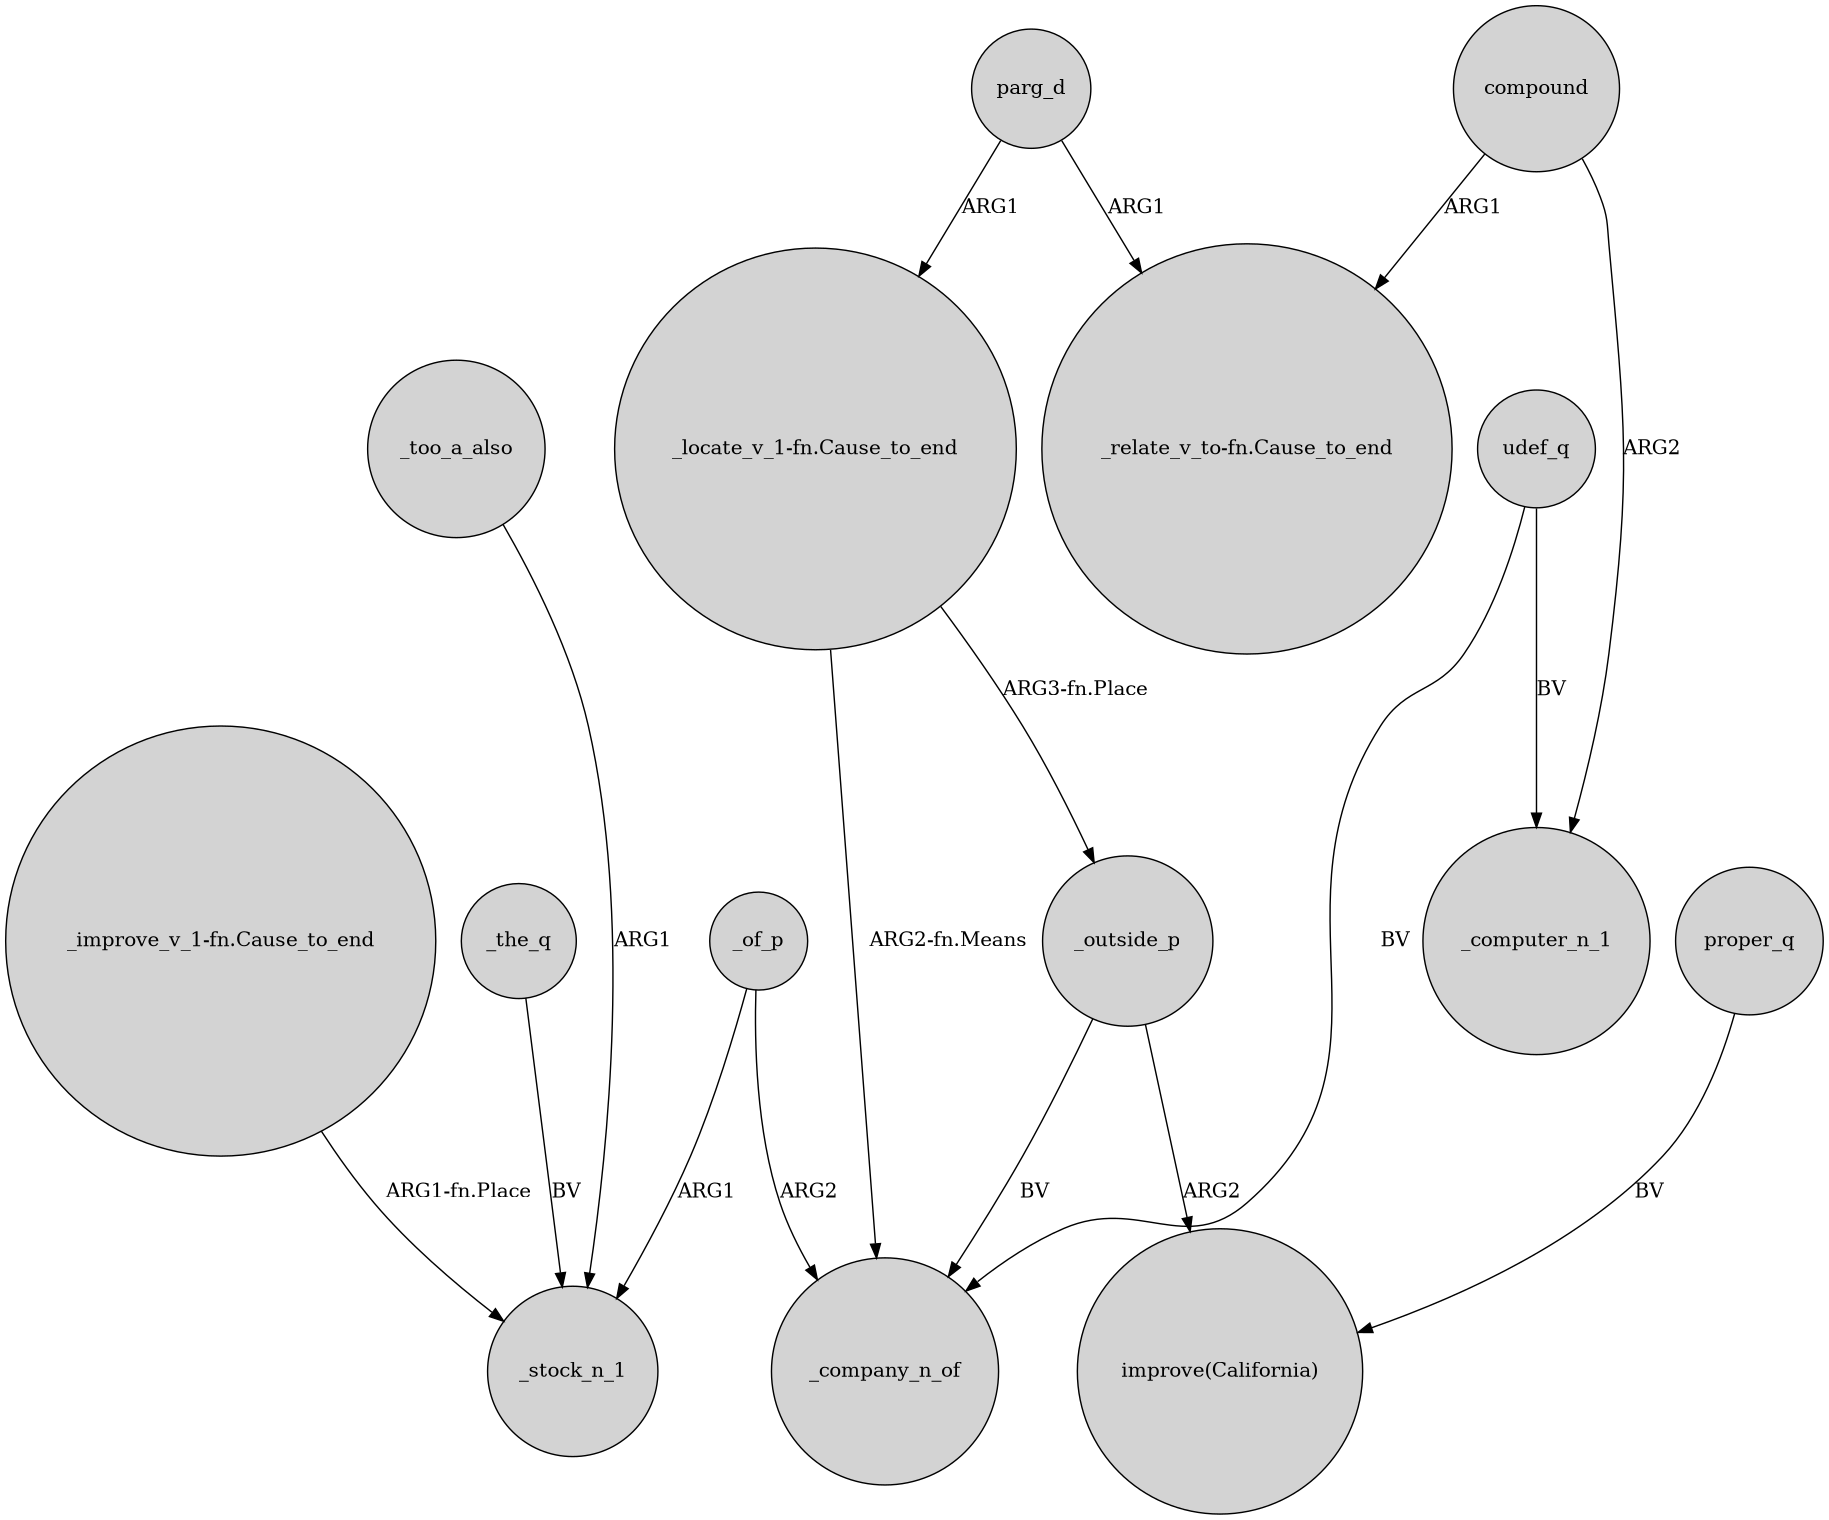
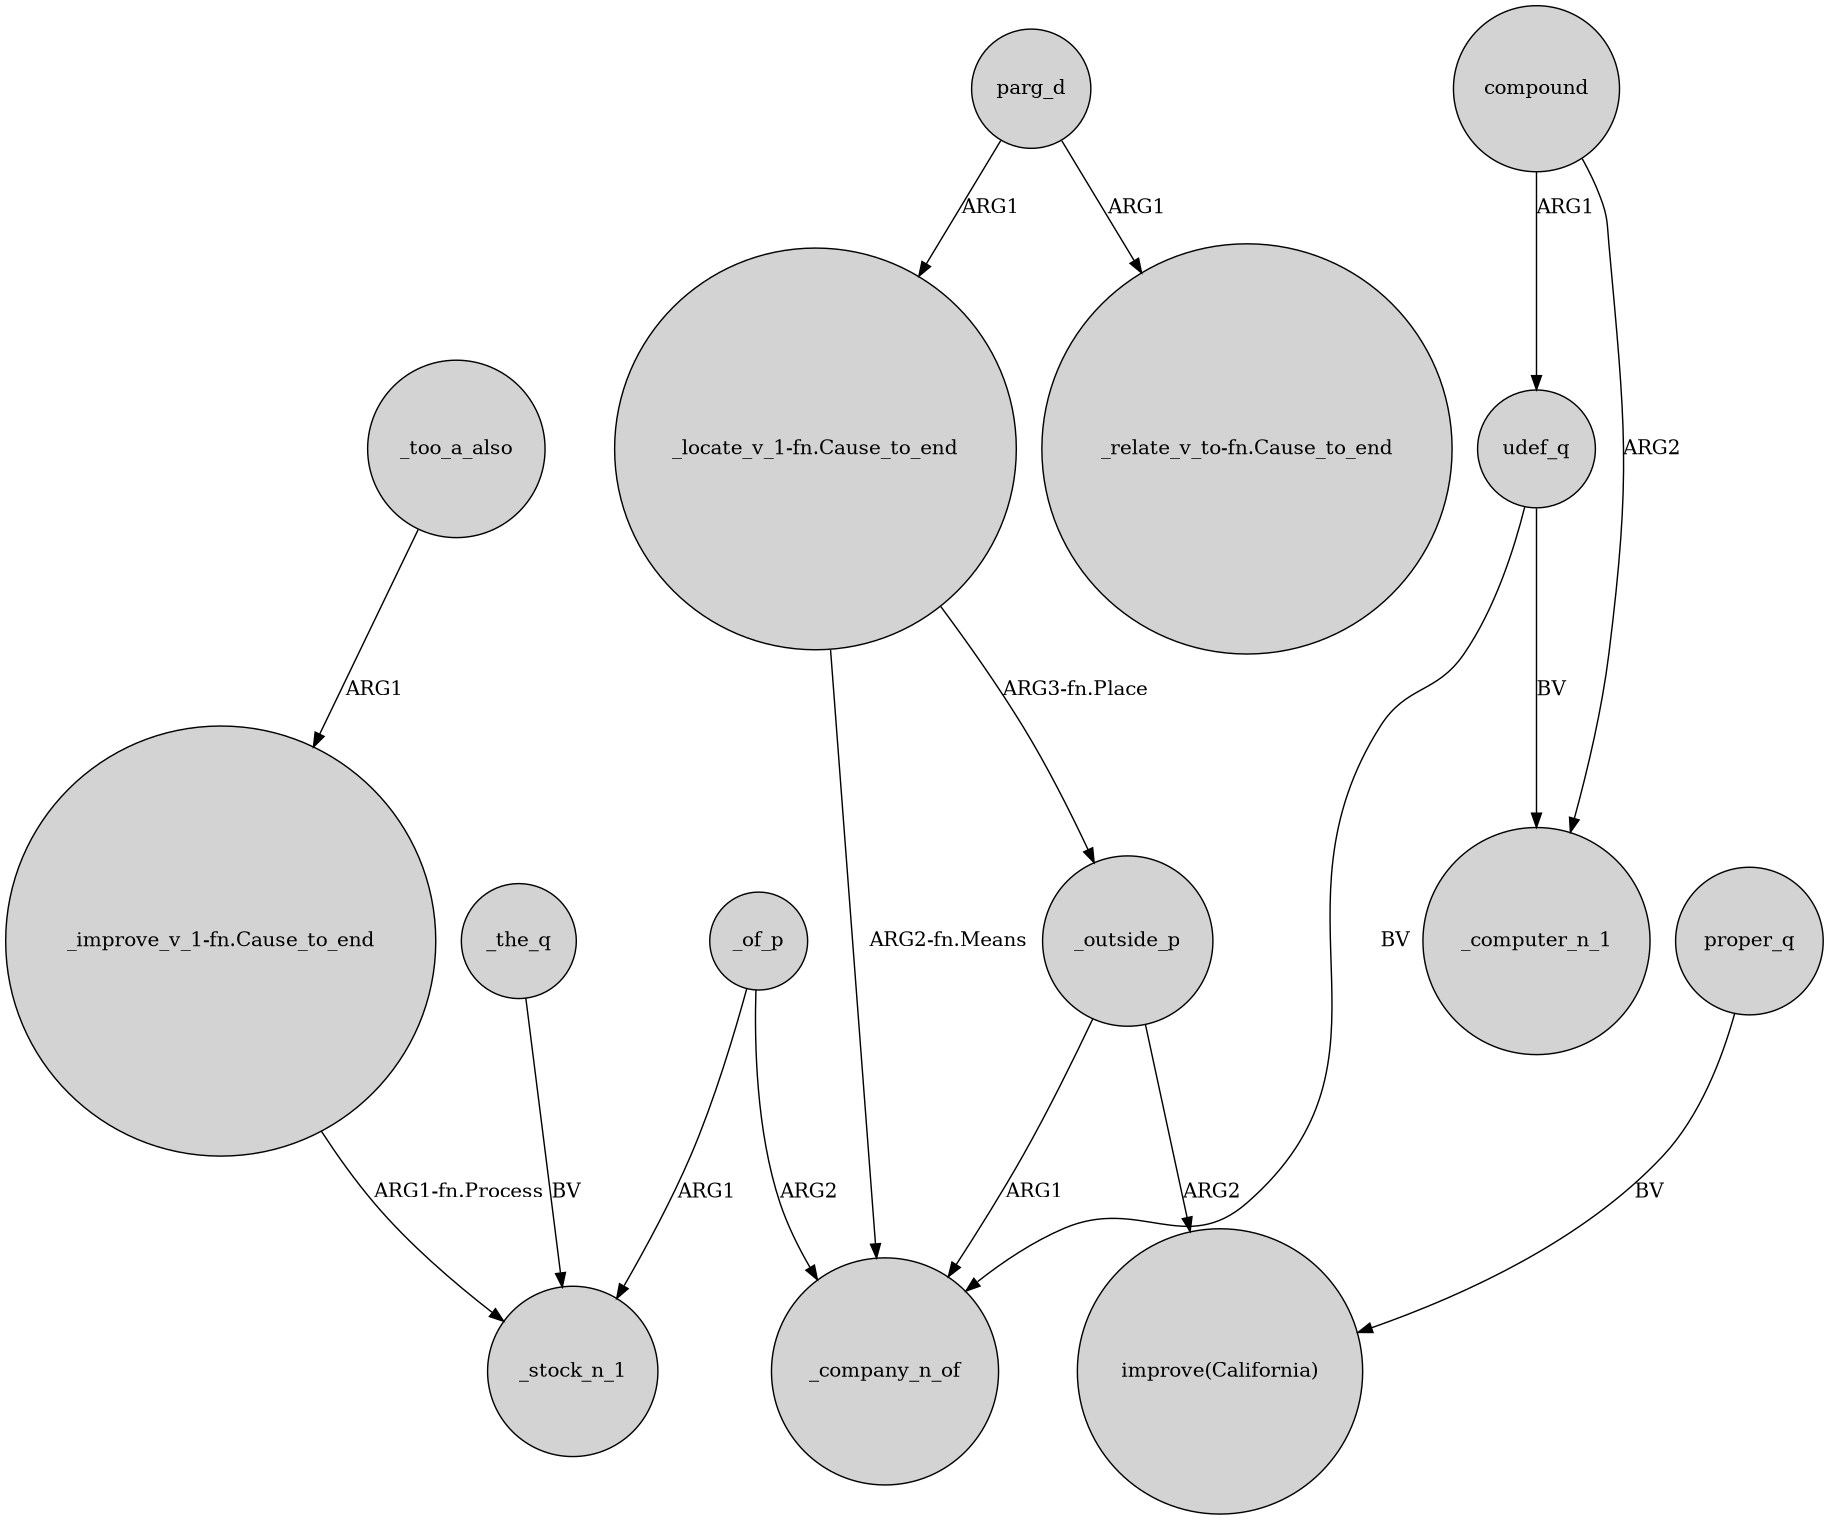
(1435, 216) -> (1537, 274)
(610, 889) -> (369, 632)
(459, 1192) -> (459, 1192)
(1035, 1192) -> (1035, 1192)
